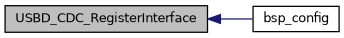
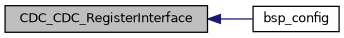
(106, 19) -> (106, 19)
